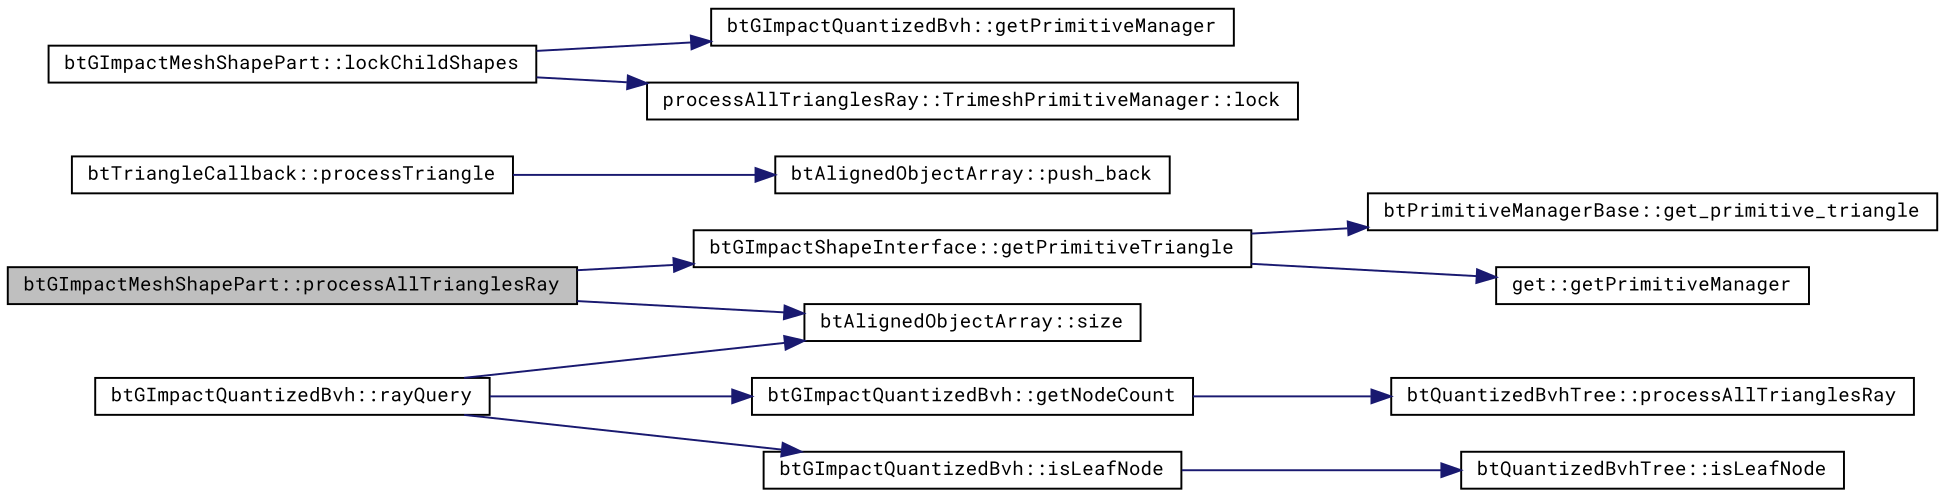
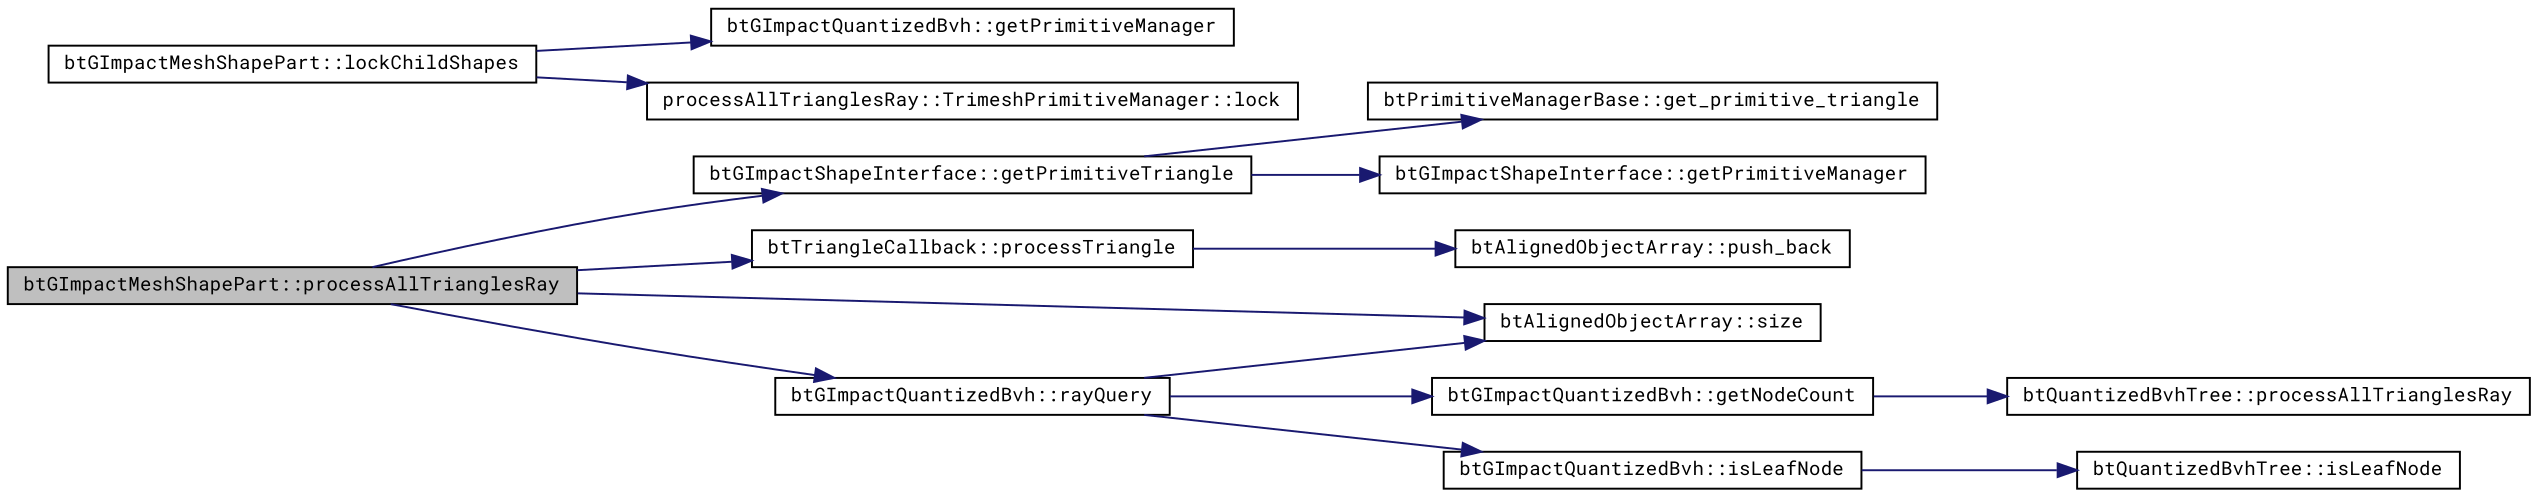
none -> (655, 266)
(1653, 286) -> (1653, 175)
none -> (602, 342)
